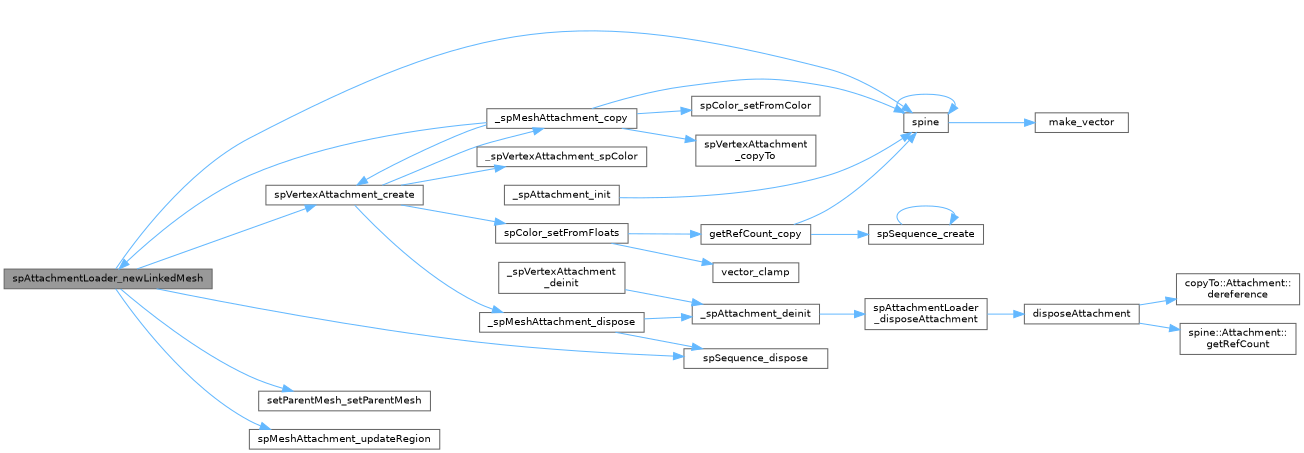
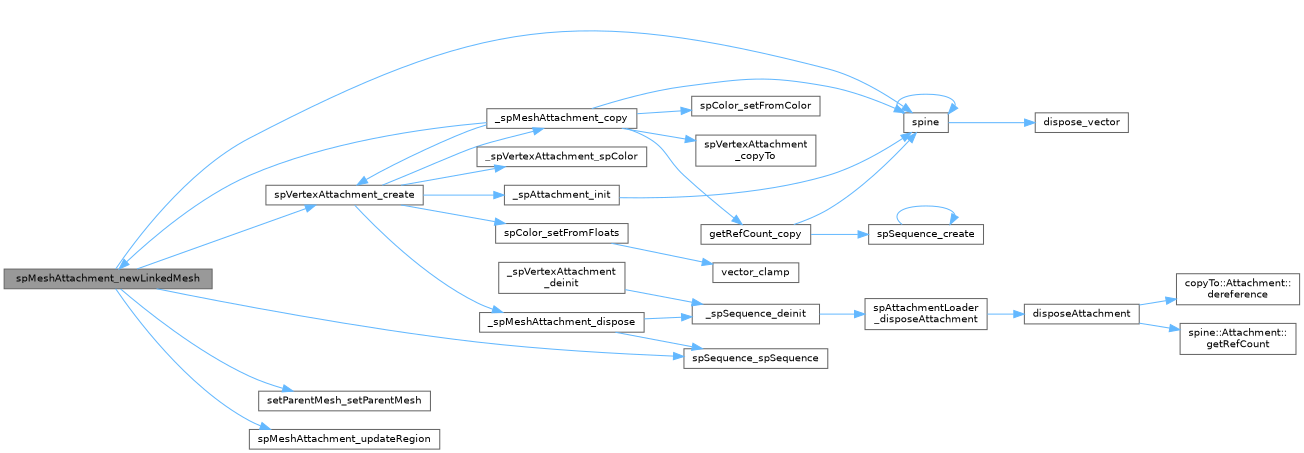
(1082, 123) -> (1082, 123)
none -> (459, 195)
(659, 234) -> (680, 172)
(108, 279) -> (108, 279)
(756, 314) -> (756, 314)
(756, 359) -> (756, 359)
